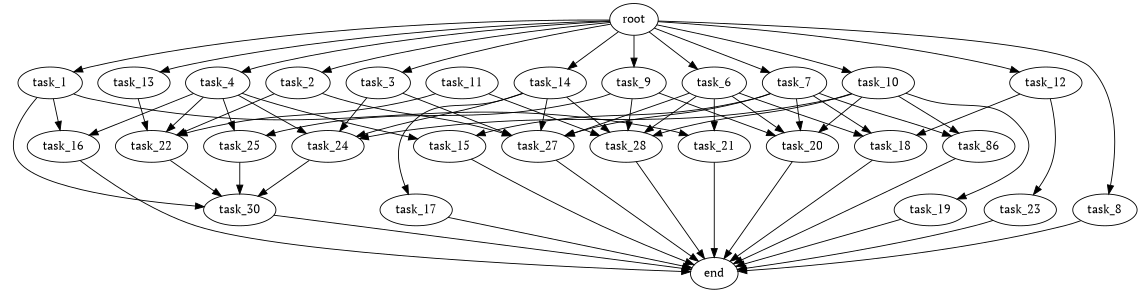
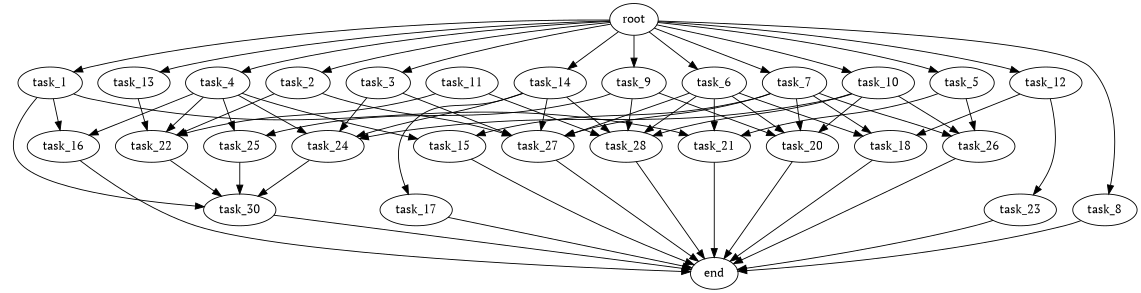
none -> (962, 83)
(979, 146) -> (979, 146)
(930, 210) -> none
